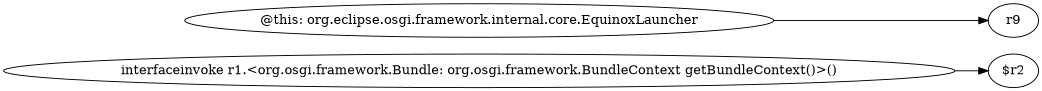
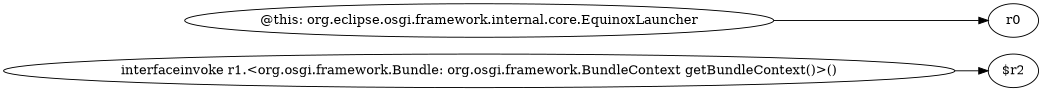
(1013, 21) -> (1013, 21)
